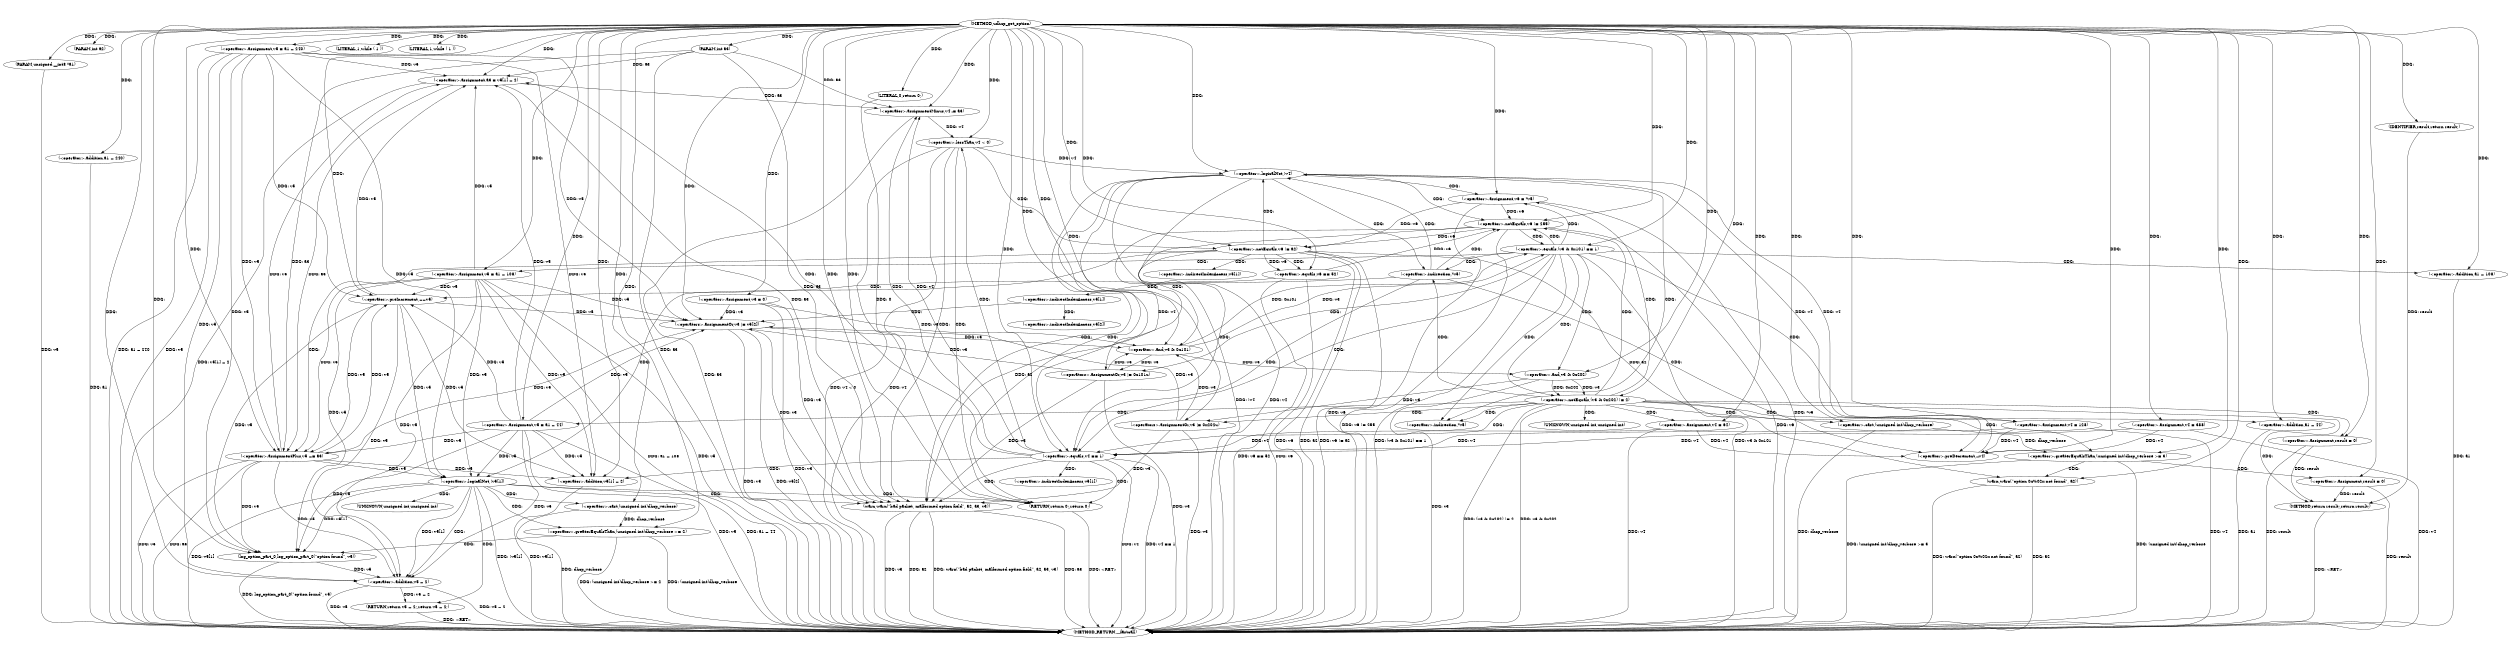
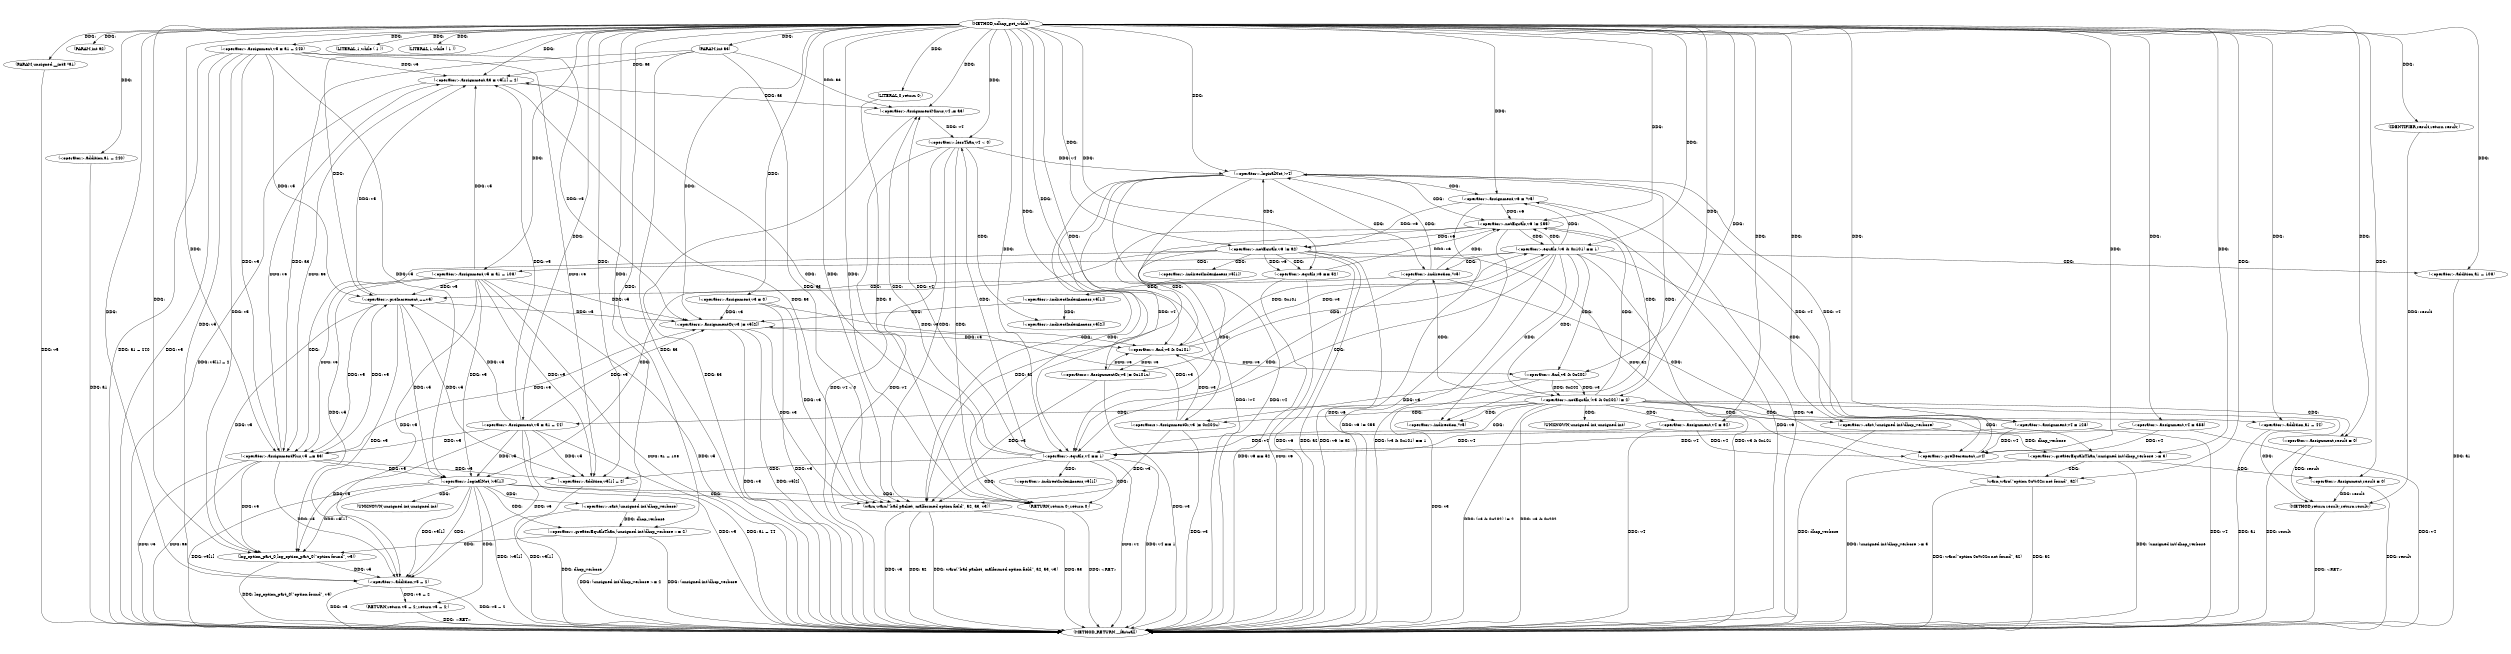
(1001, 24) -> (1001, 24)
(1065, 239) -> (977, 246)
(913, 350) -> none
